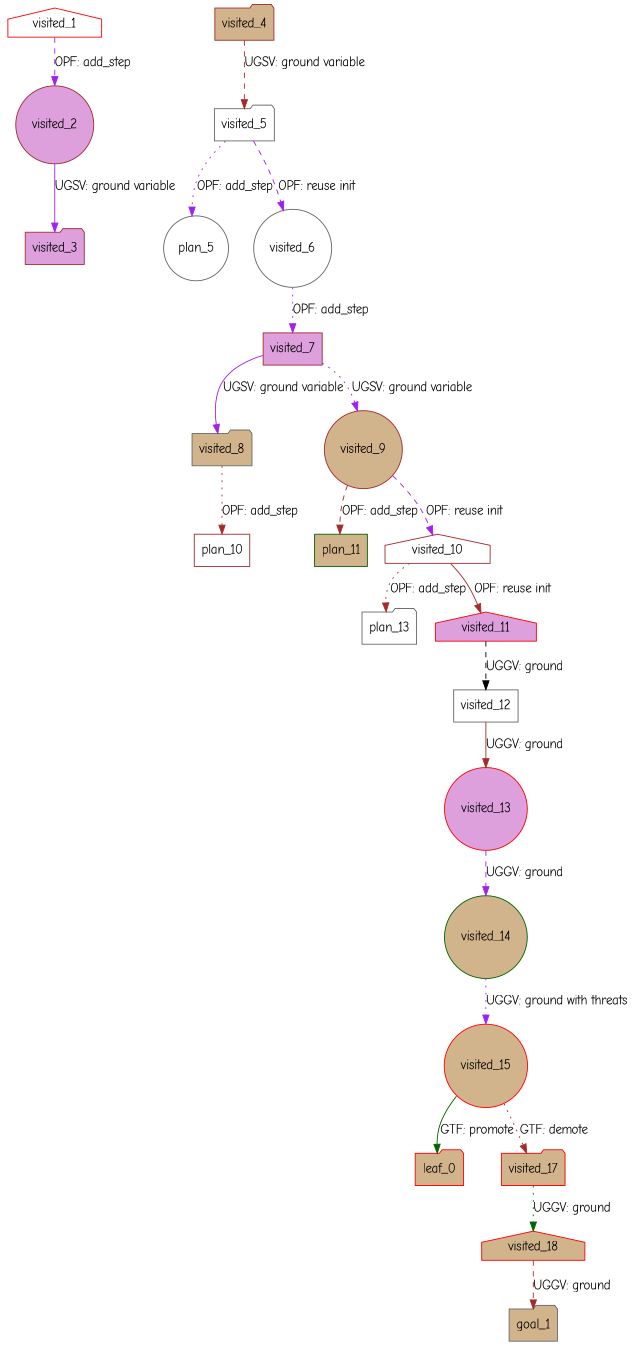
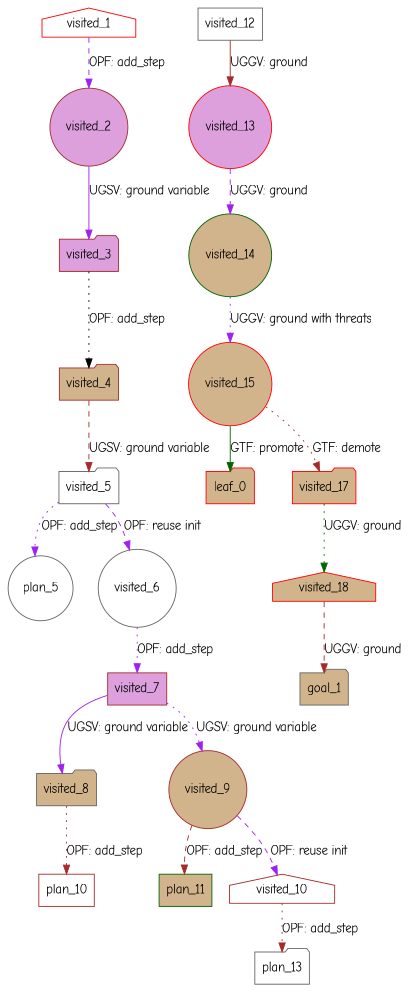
none -> (89, 315)
(486, 628) -> none
